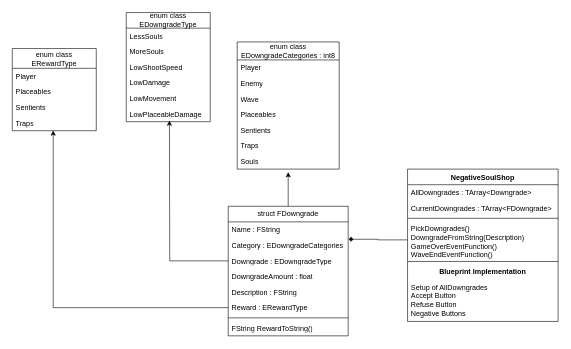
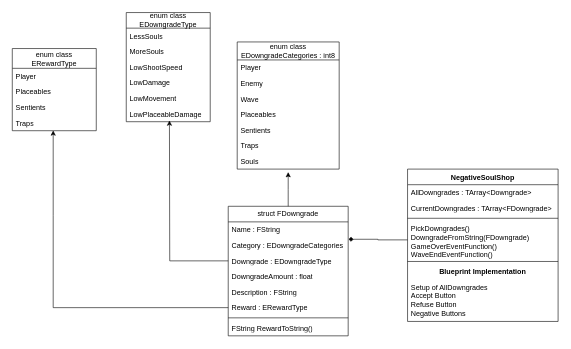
(473, 242) -> (473, 242)
